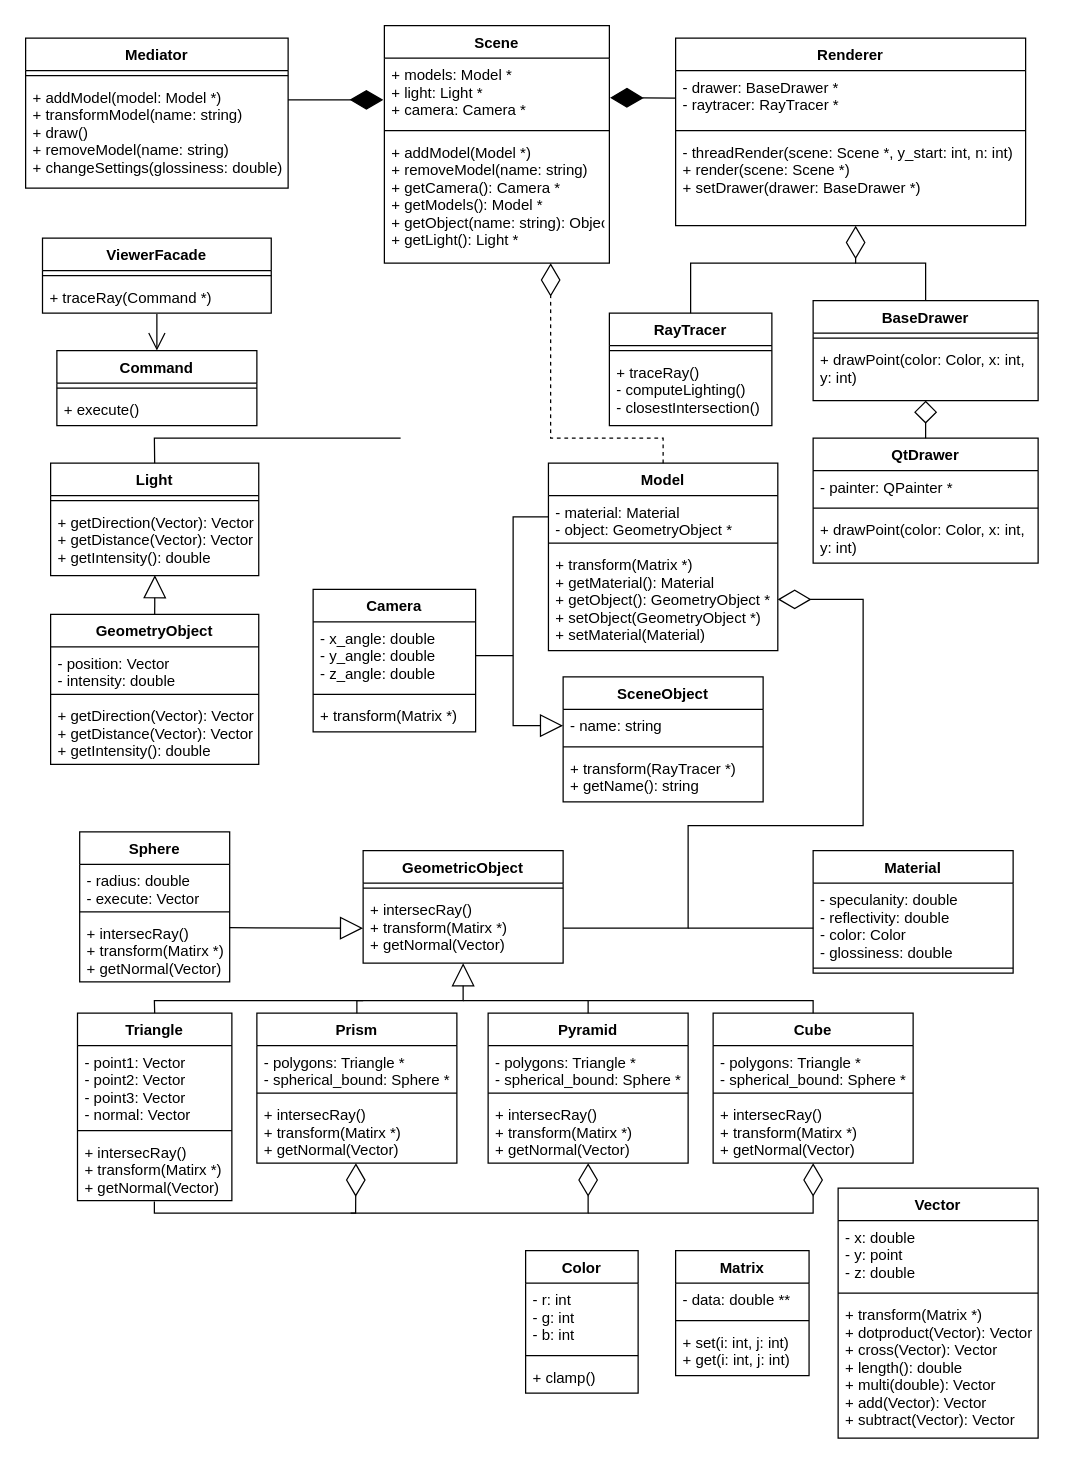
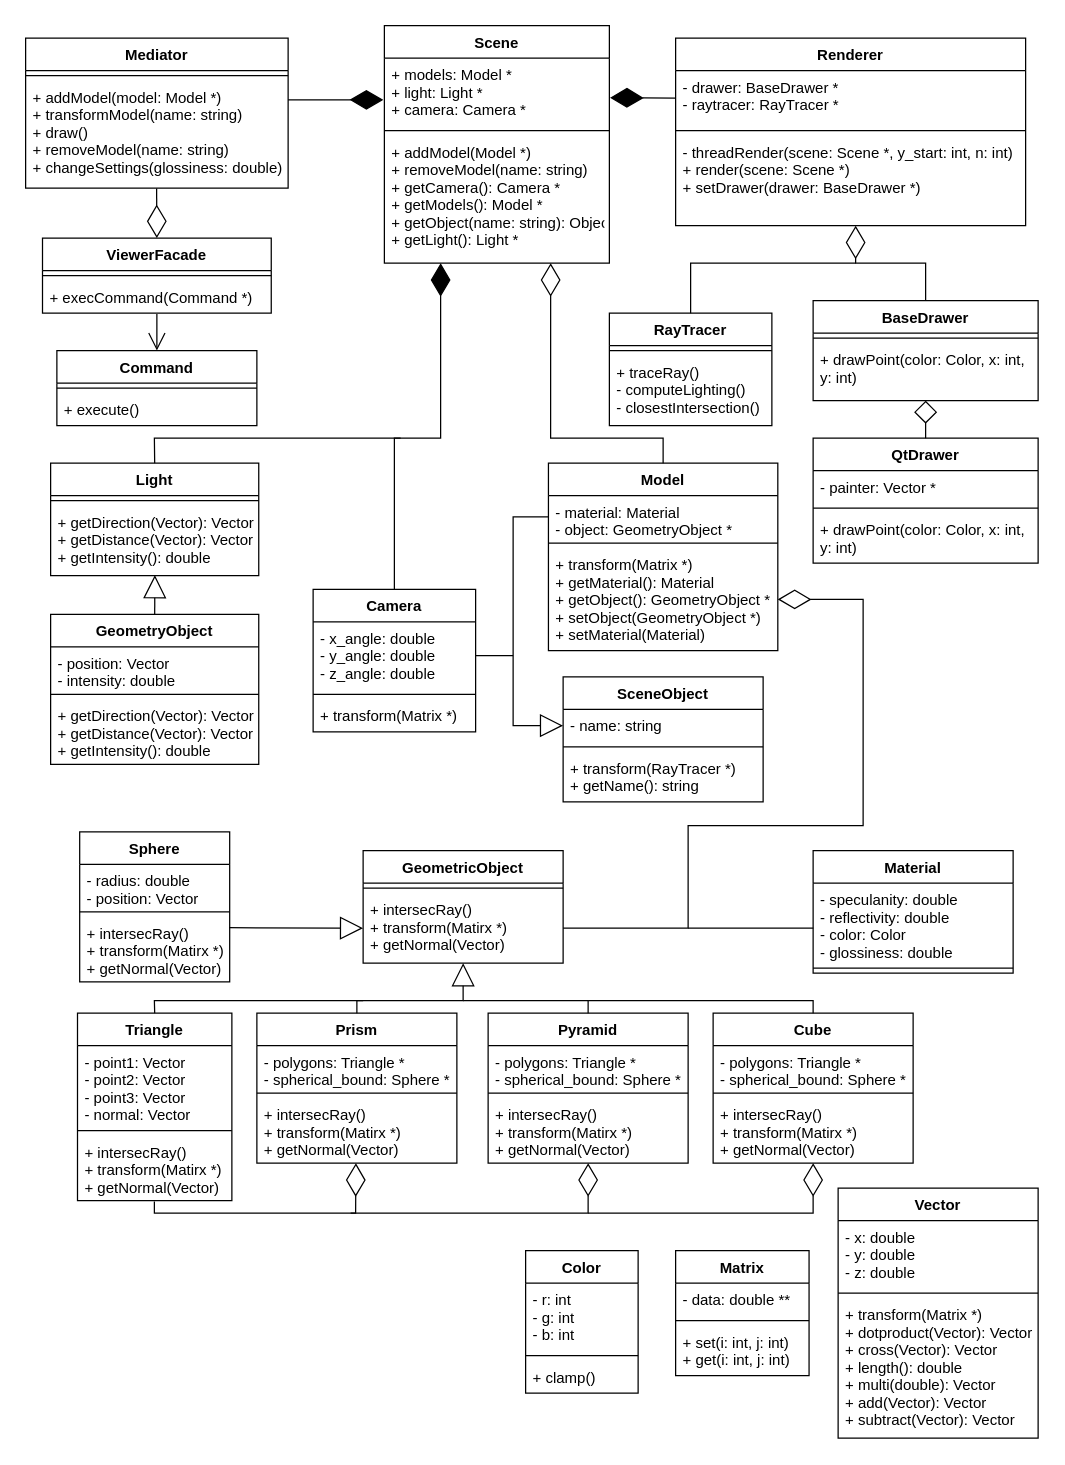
none -> (157, 198)
(134, 298) -> (146, 298)
none -> (441, 387)
(551, 434) -> (551, 434)
(897, 488) -> (890, 488)
(144, 881) -> (144, 881)
(883, 1238) -> (883, 1238)
